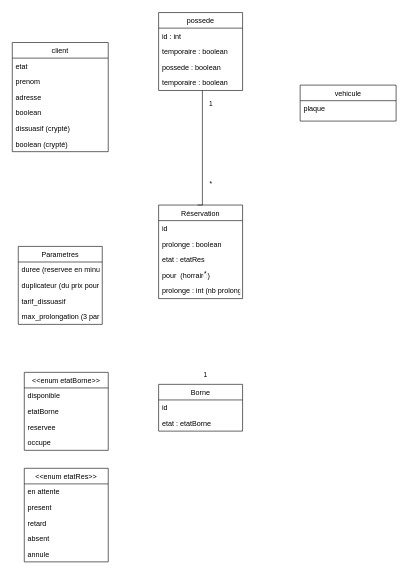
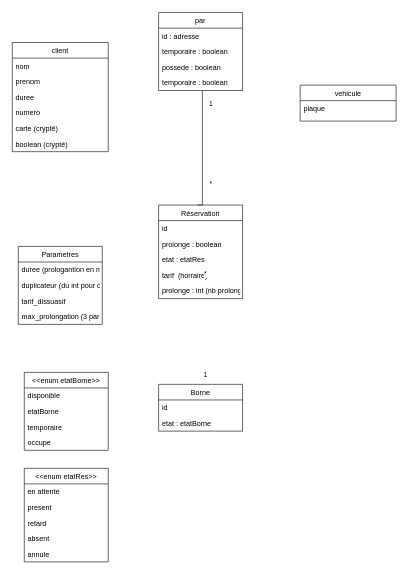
(200, 20) -> (200, 20)
(173, 36) -> (182, 36)
(24, 66) -> (22, 66)
(30, 97) -> (26, 97)
(29, 113) -> (28, 113)
(49, 128) -> (43, 128)
(86, 270) -> (92, 270)
(192, 275) -> (193, 275)
(92, 286) -> (90, 286)
(44, 427) -> (47, 427)
